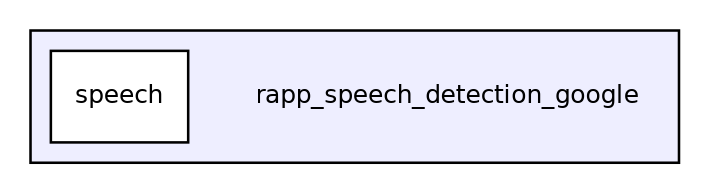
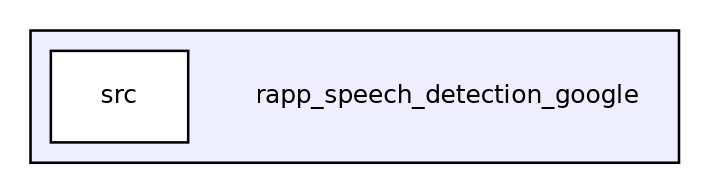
(120, 97) -> (120, 97)
